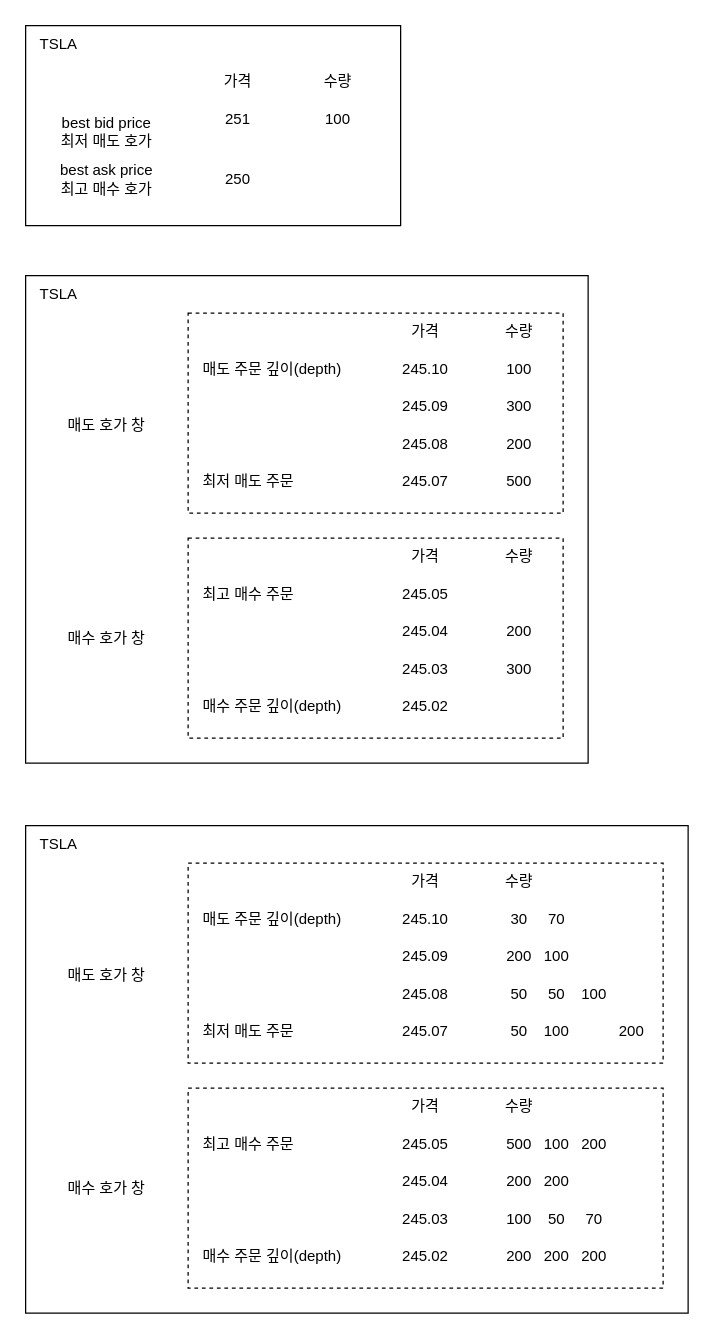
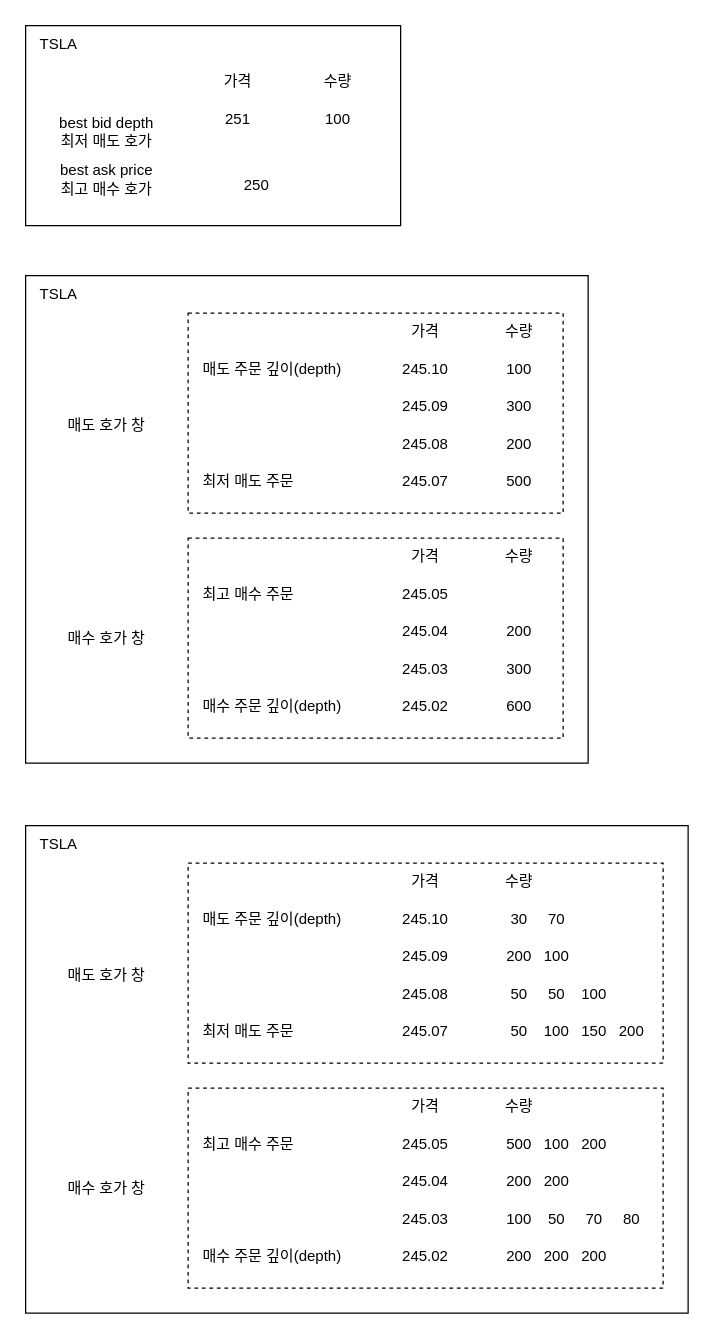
(107, 132) -> (107, 132)
(238, 179) -> (257, 186)
none -> (519, 707)
none -> (594, 1032)
none -> (632, 1219)
